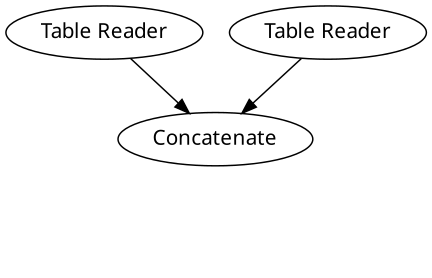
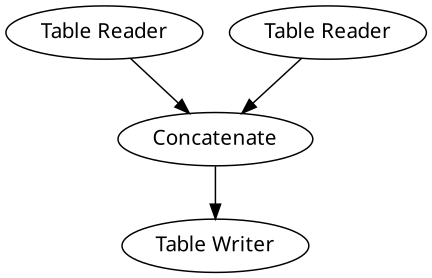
none -> (215, 246)
